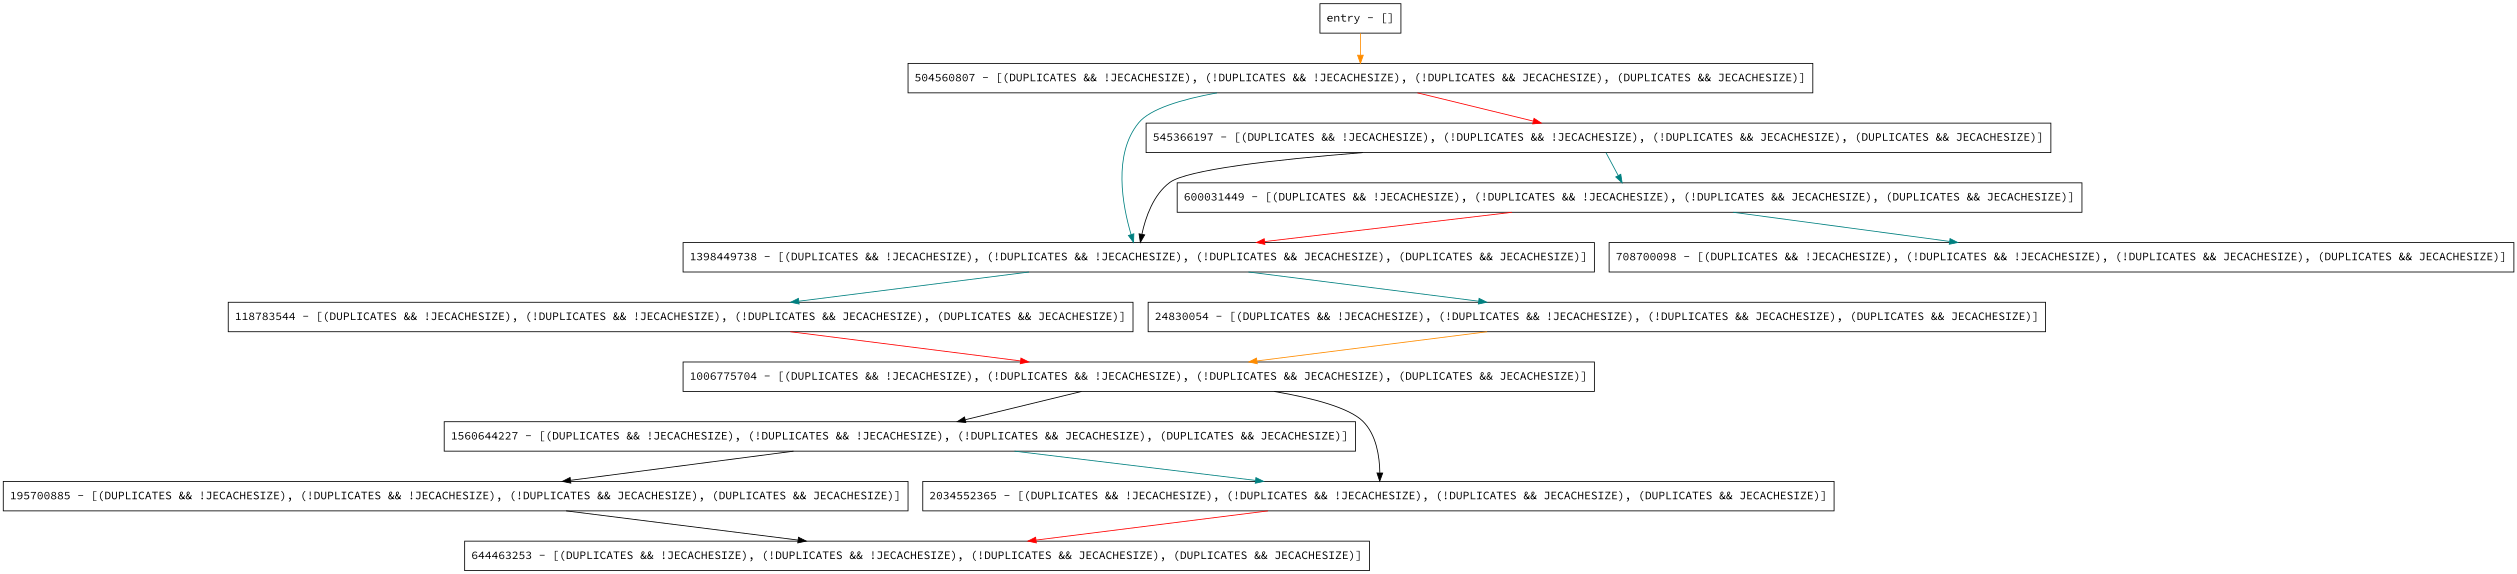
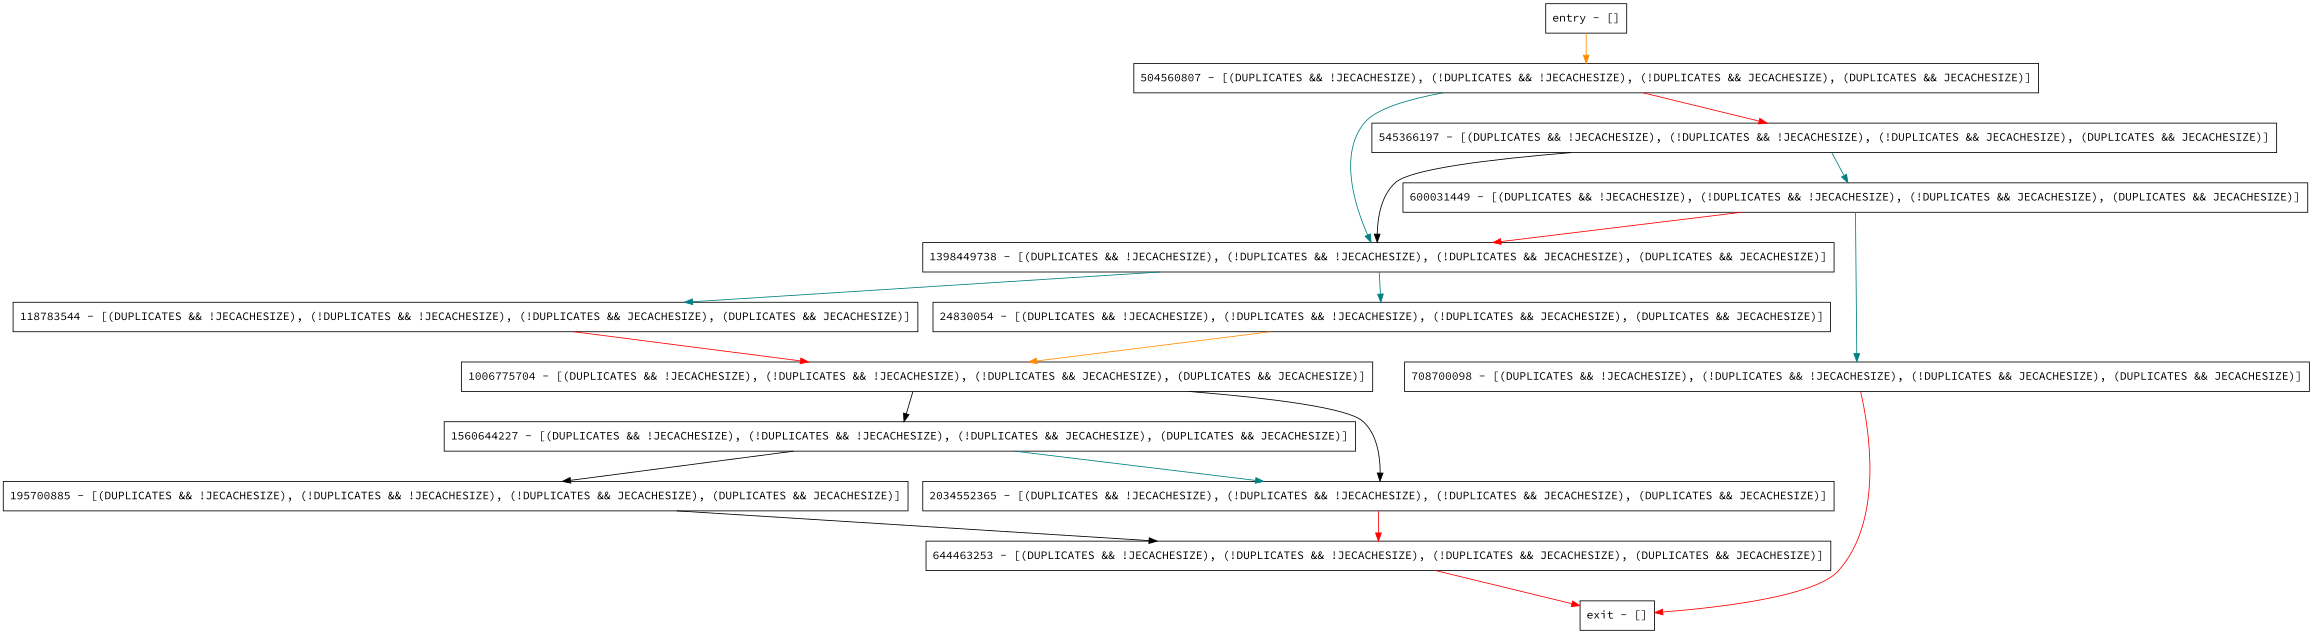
none -> (1617, 616)
